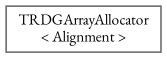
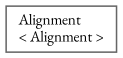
(84, 29) -> (61, 29)
